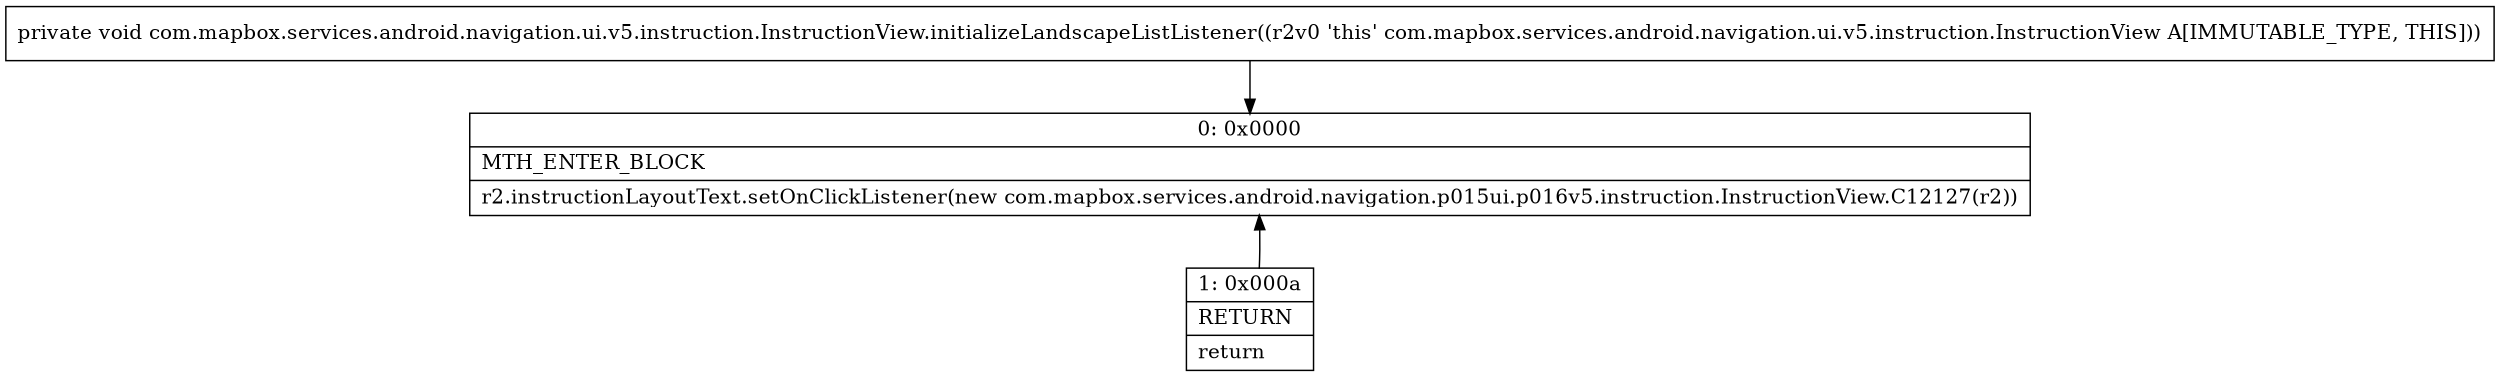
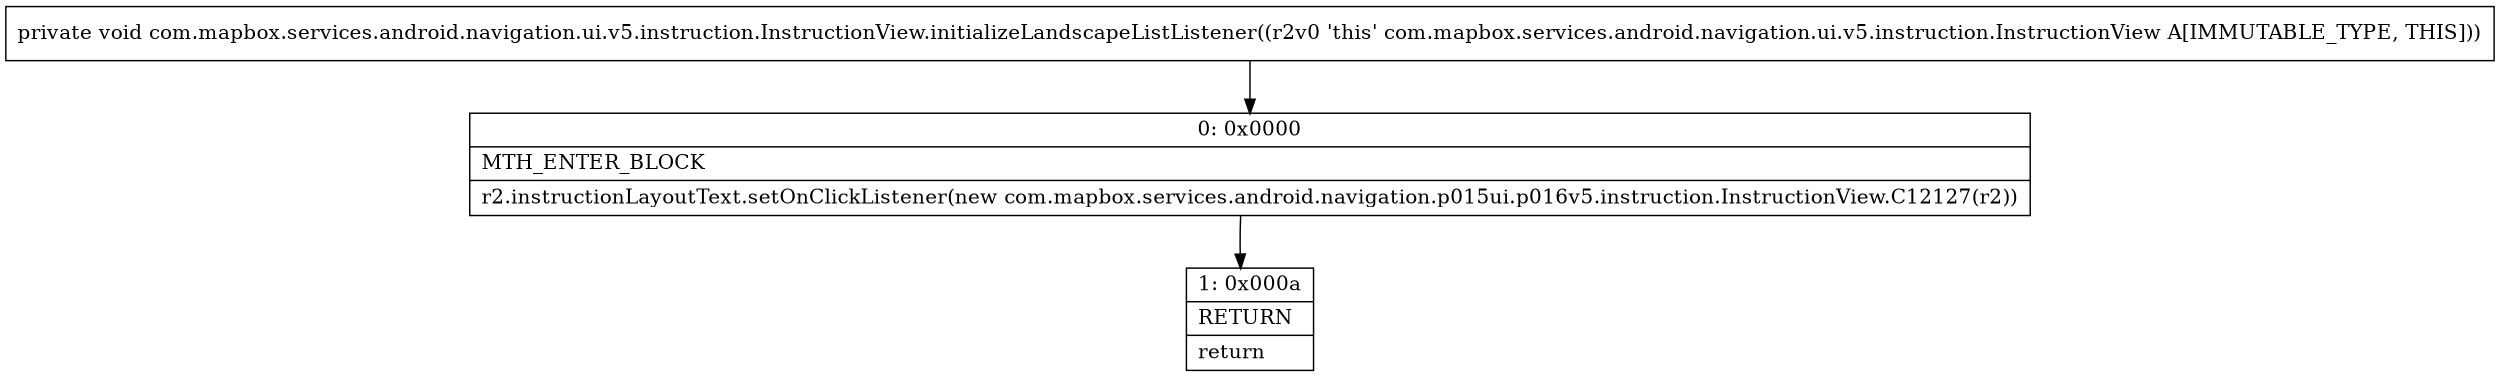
(1260, 249) -> (1240, 235)
